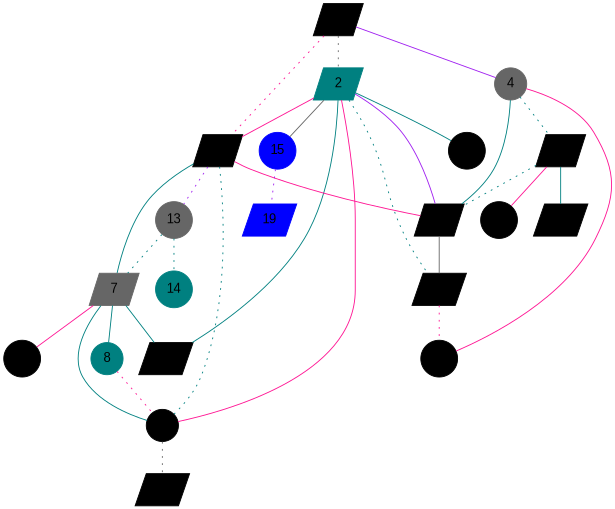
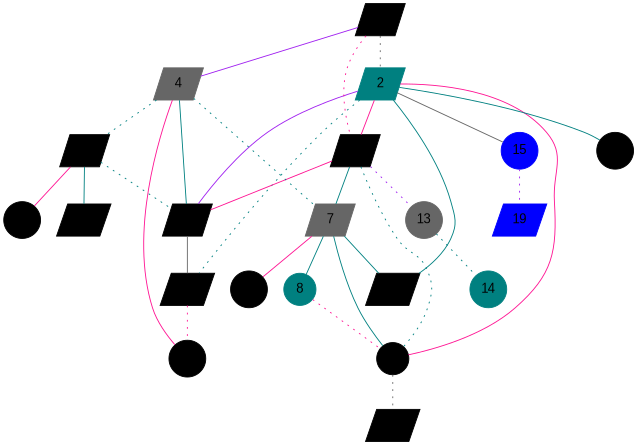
(511, 84) -> (178, 84)
(145, 254) -> (254, 152)
